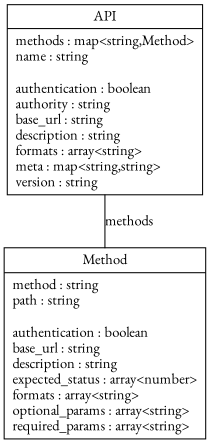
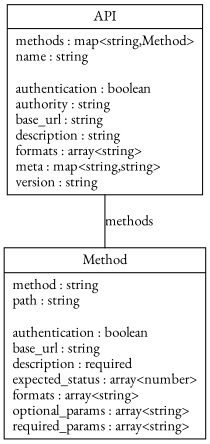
(65, 364) -> (72, 364)
